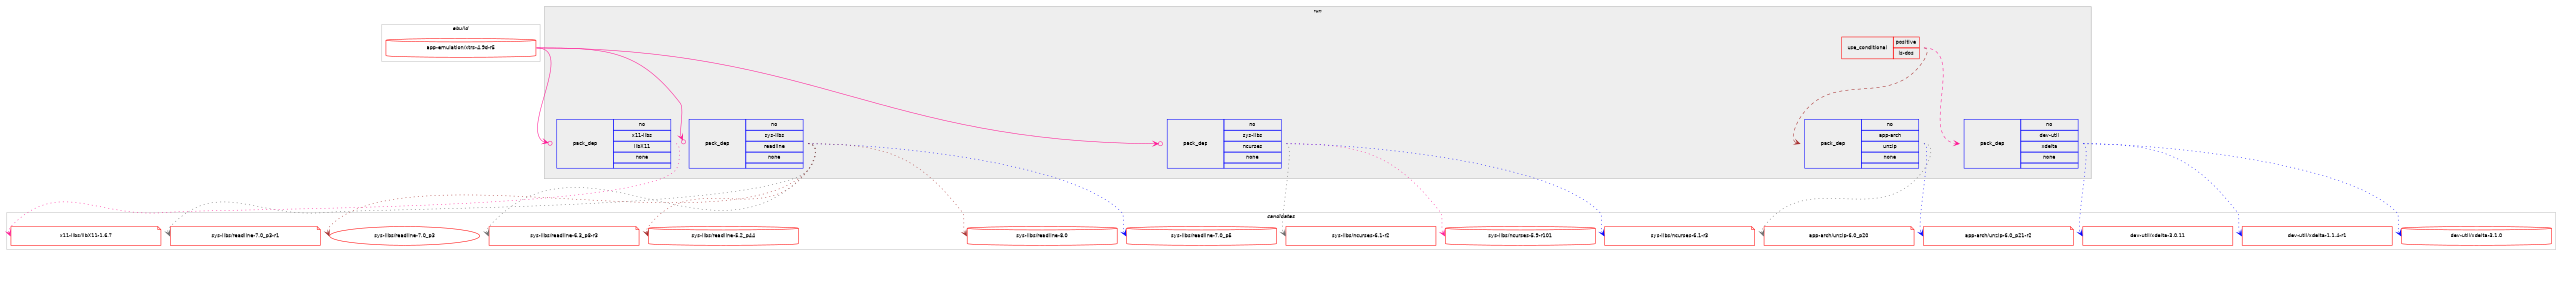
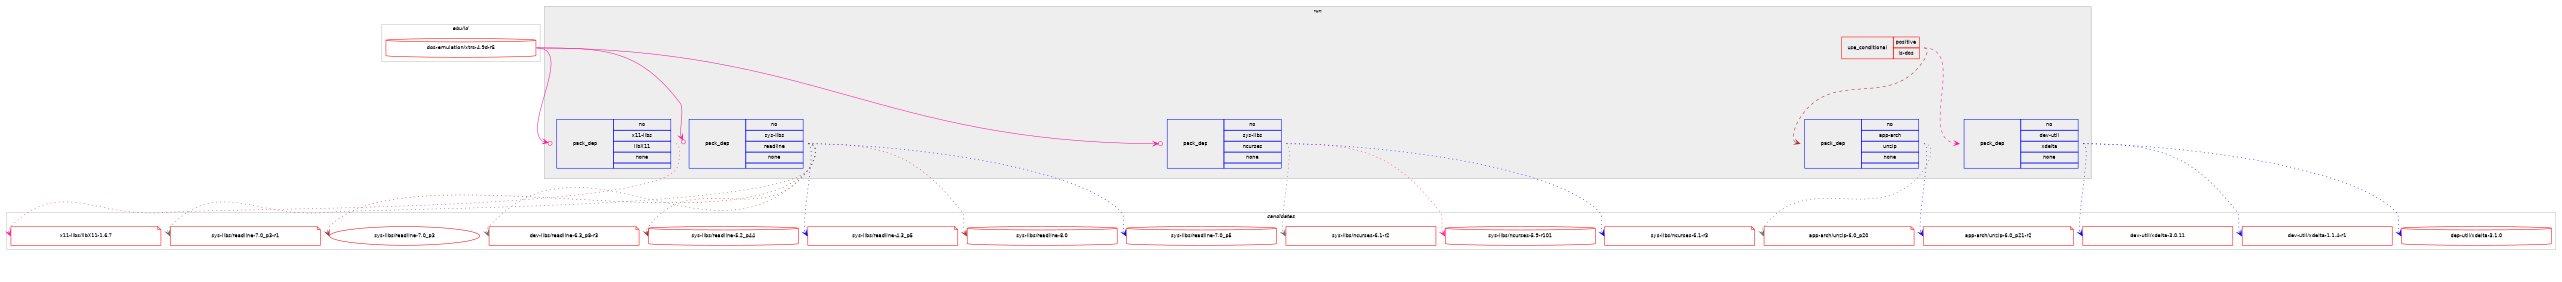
(461, 48) -> (461, 48)
(564, 236) -> (564, 236)
none -> (883, 236)
(2477, 236) -> (2477, 236)
